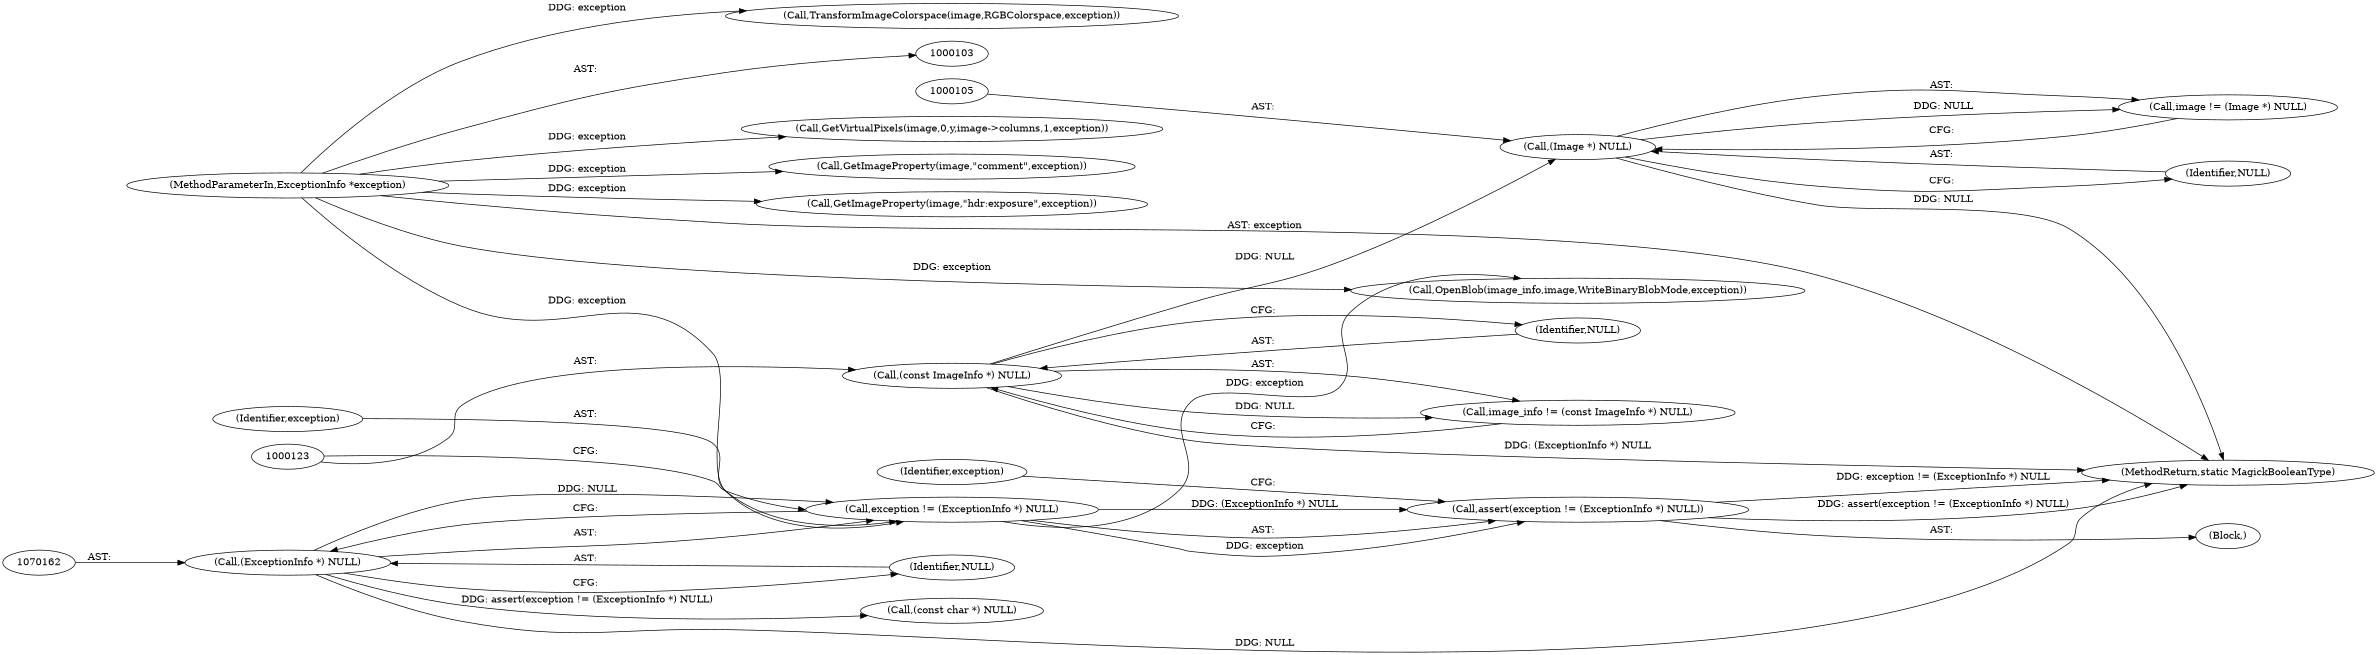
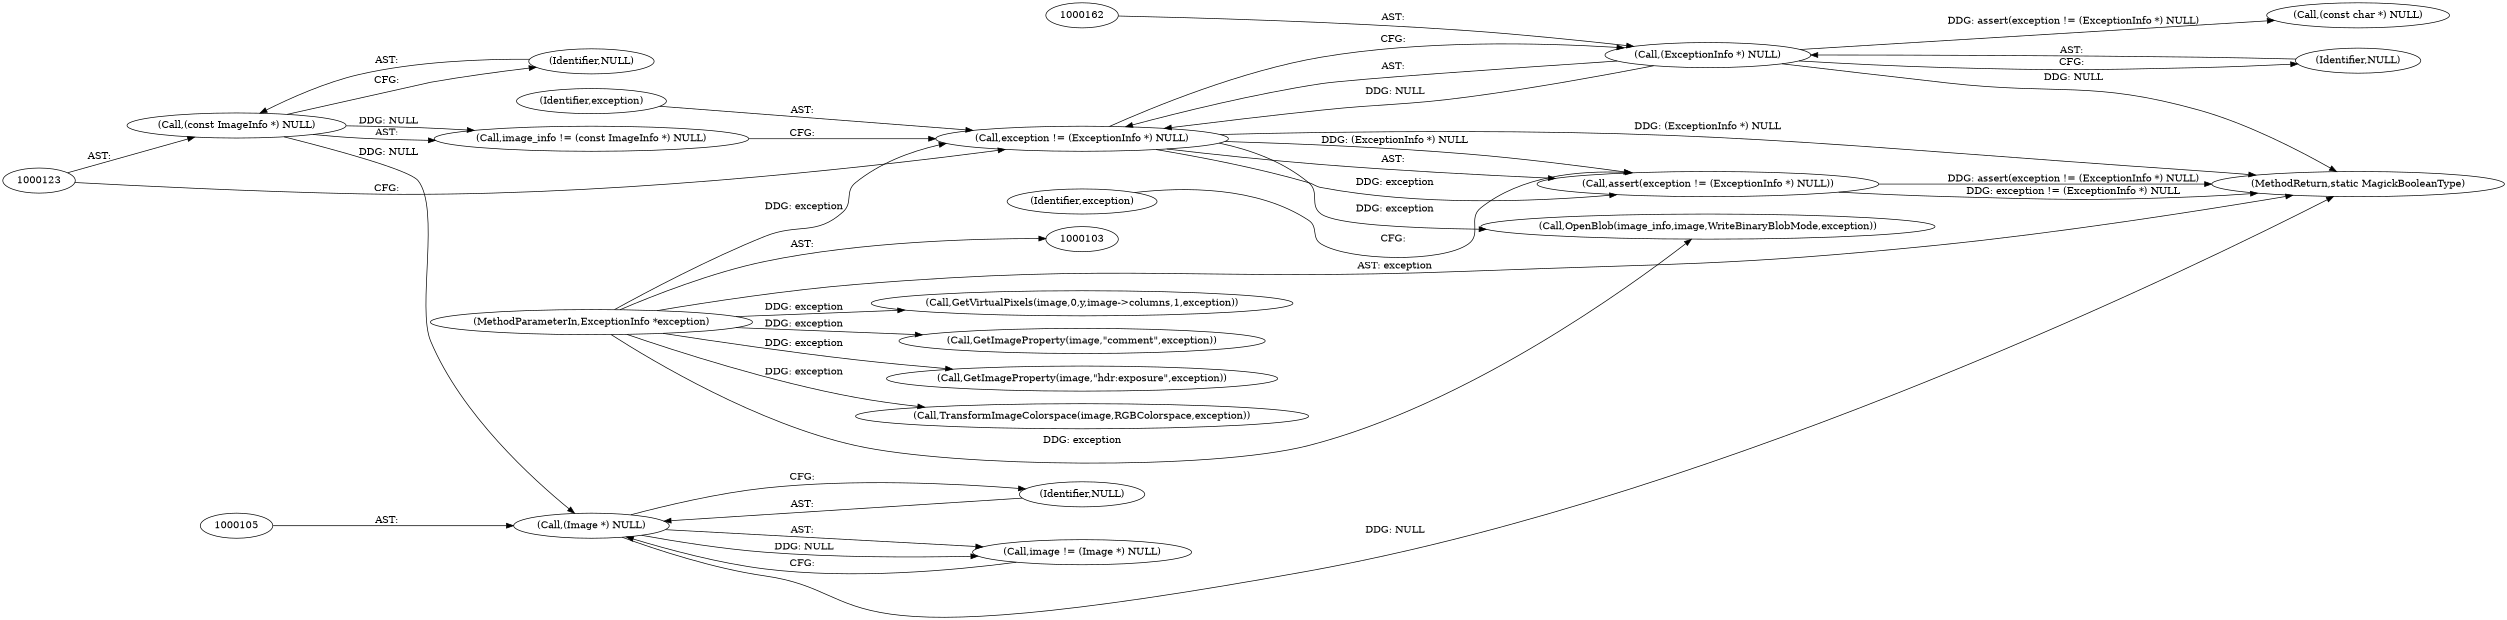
(1247, 436) -> (839, 139)
(1528, 457) -> (1735, 139)
(2228, 536) -> none
(39, 563) -> (1082, 15)
